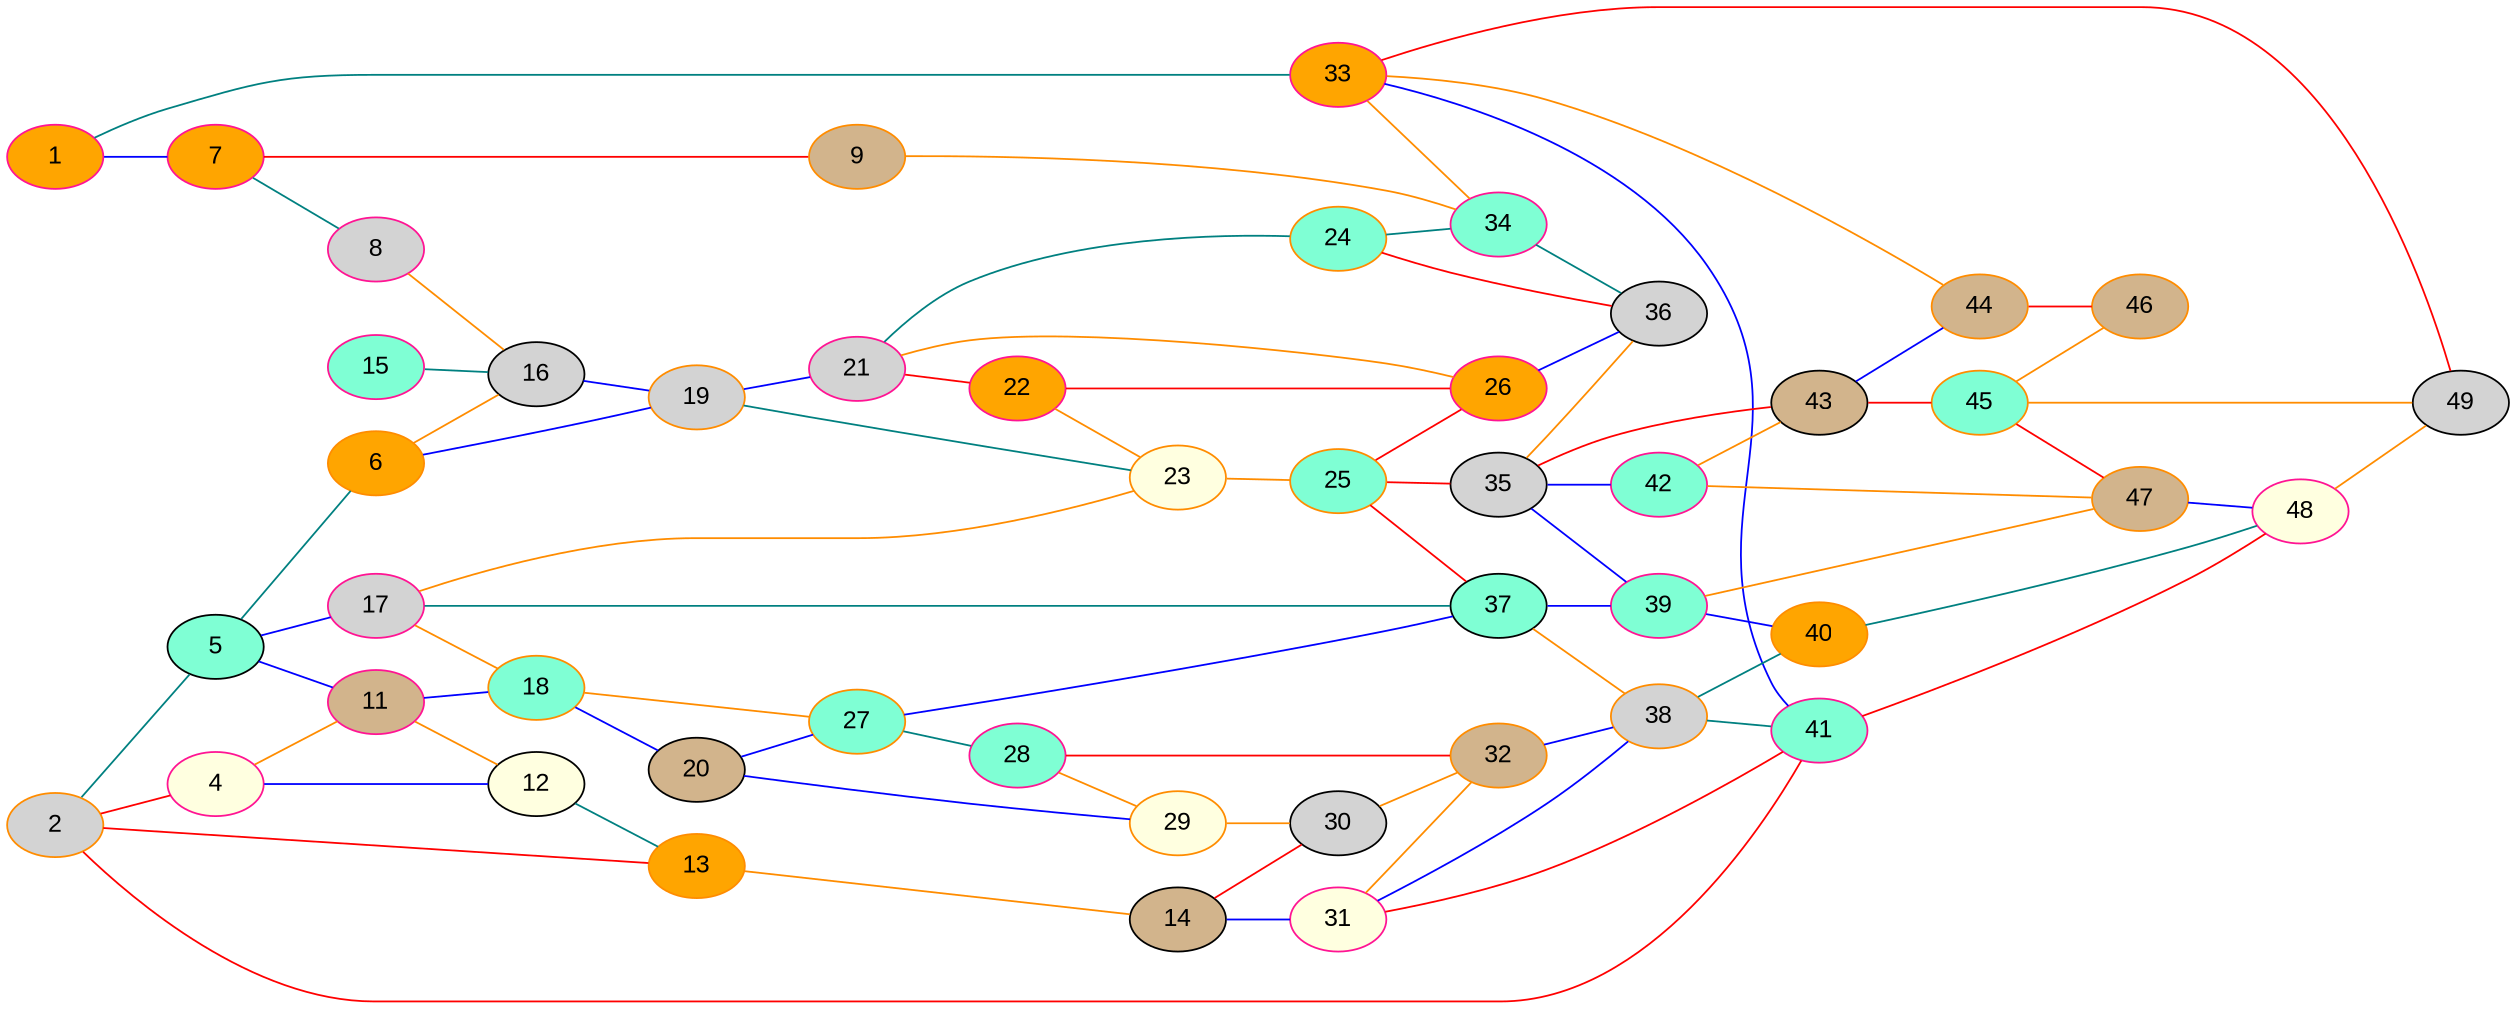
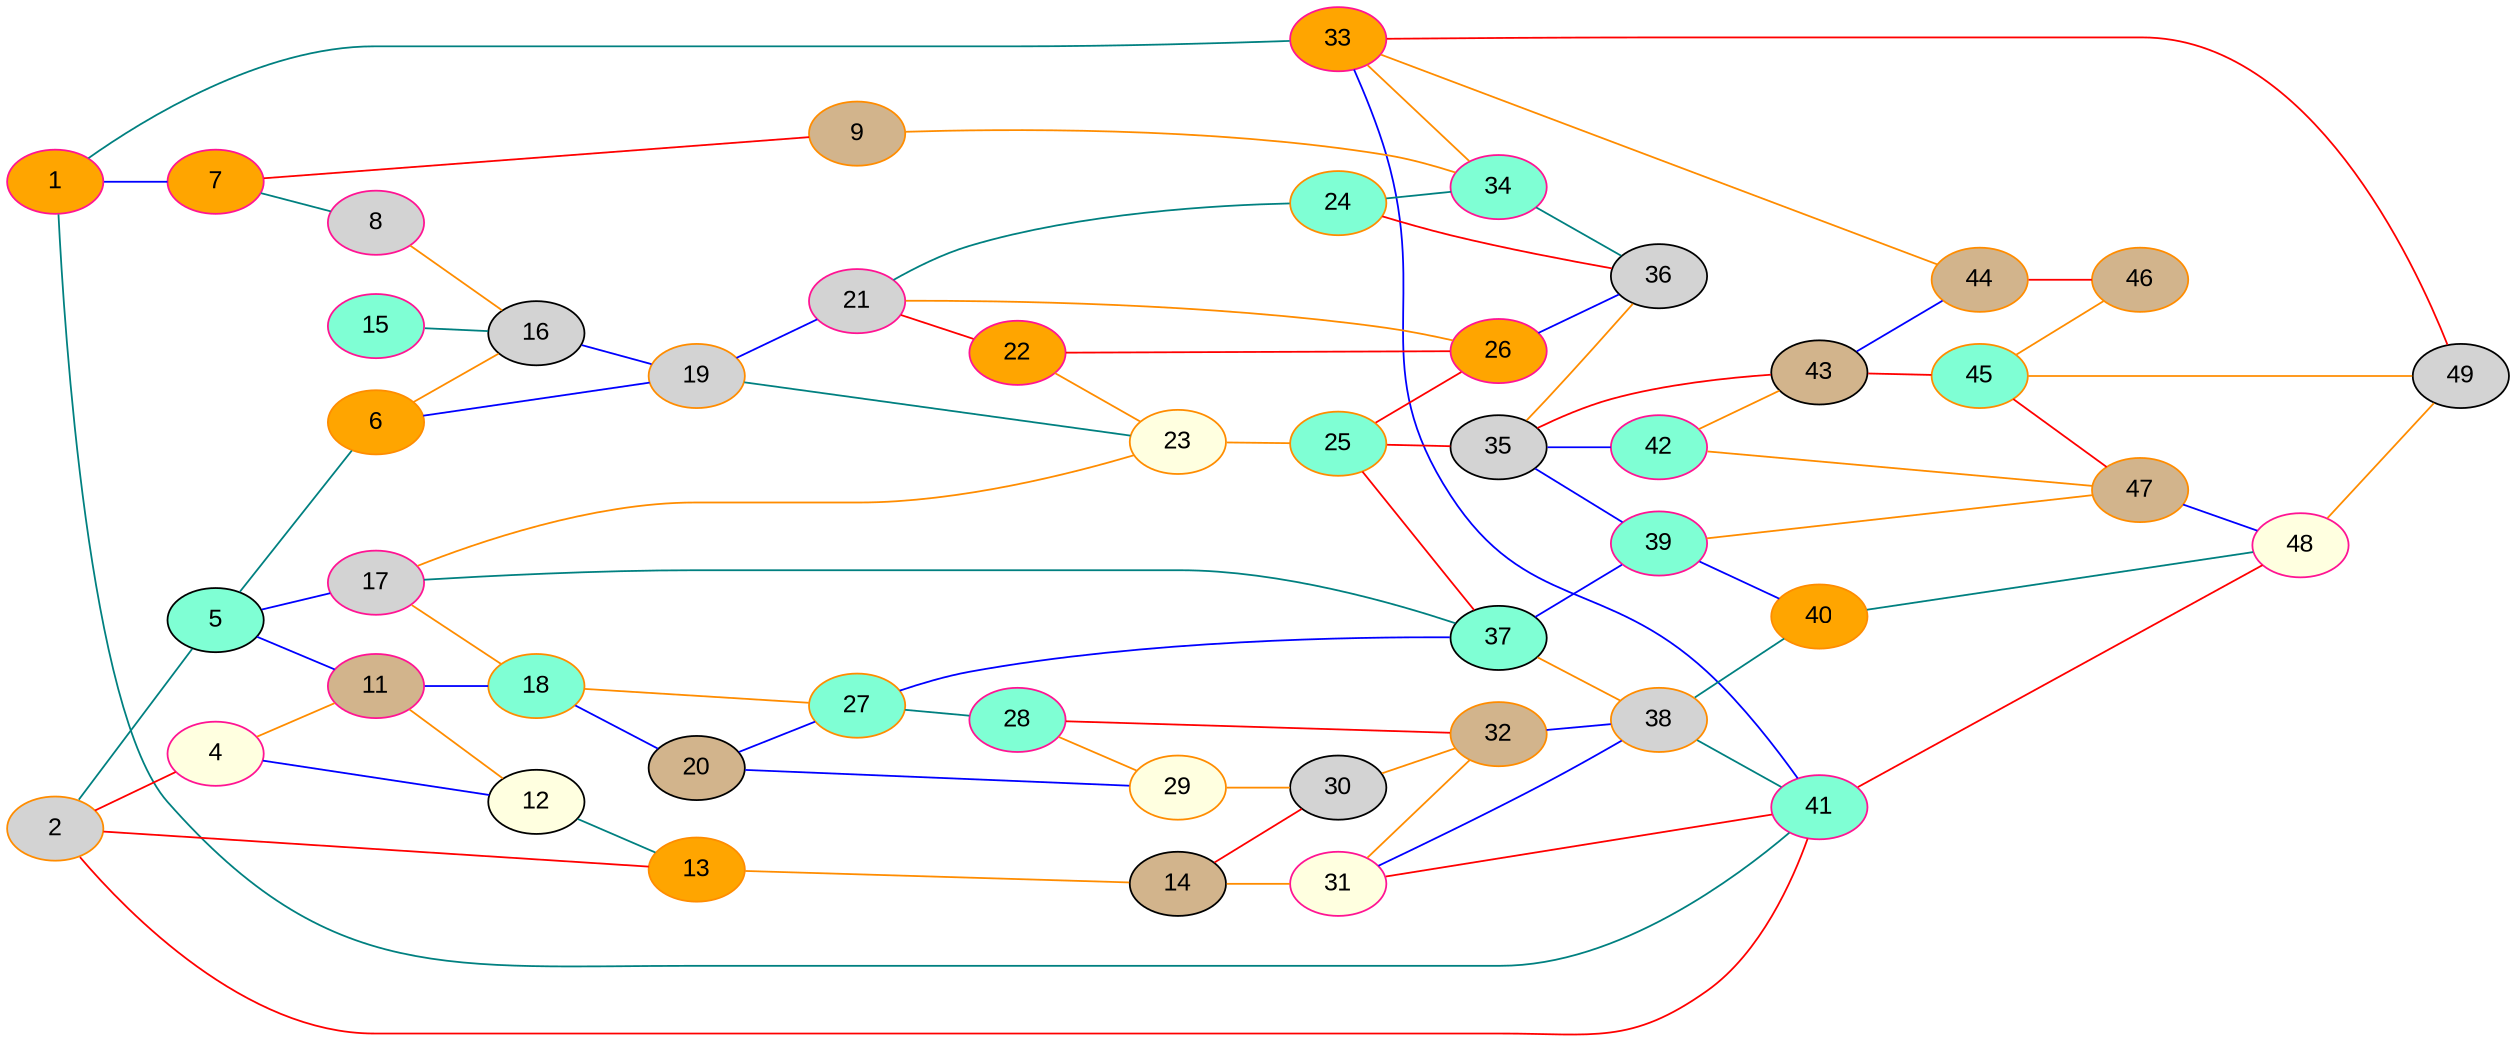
(1258, 919) -> (1258, 884)
none -> (669, 966)
